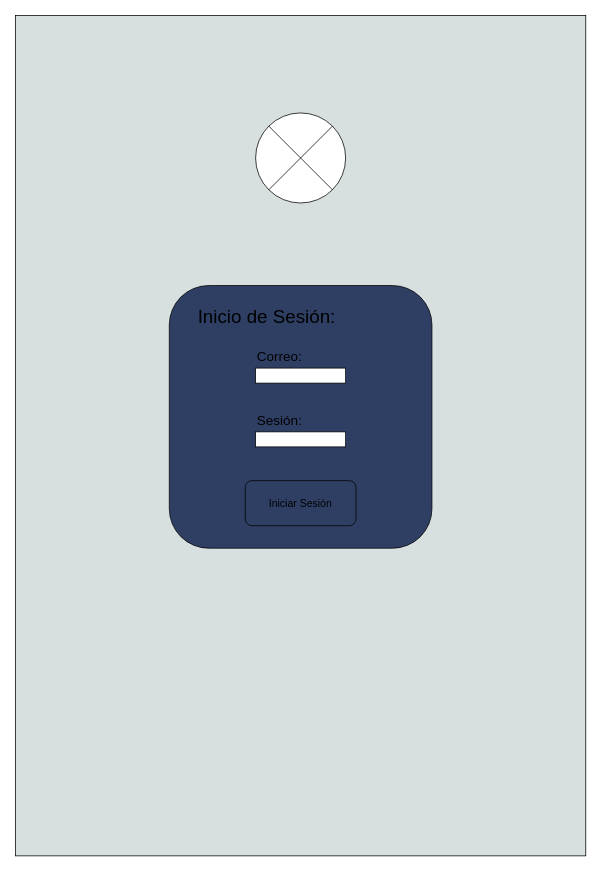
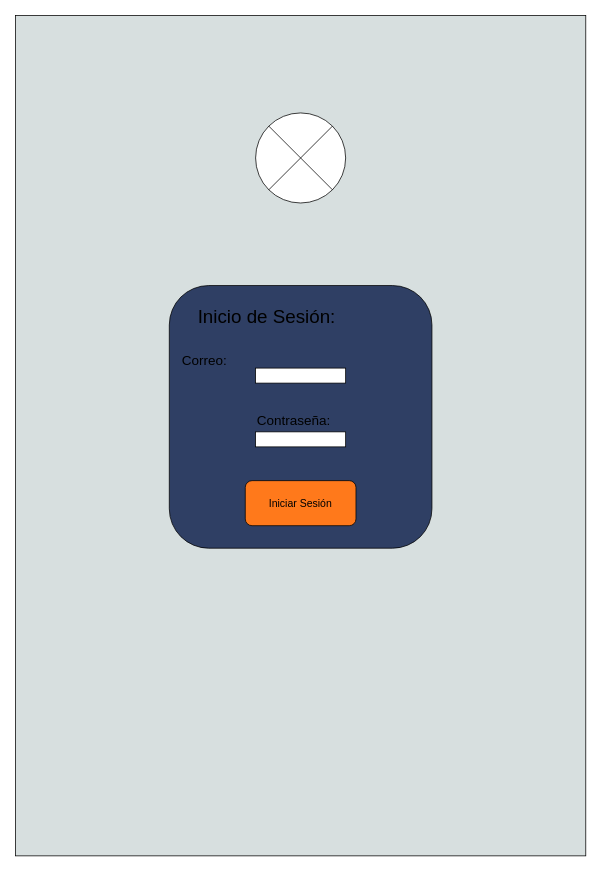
(278, 357) -> (203, 360)
(280, 420) -> (296, 420)
(300, 503) -> (300, 503)
